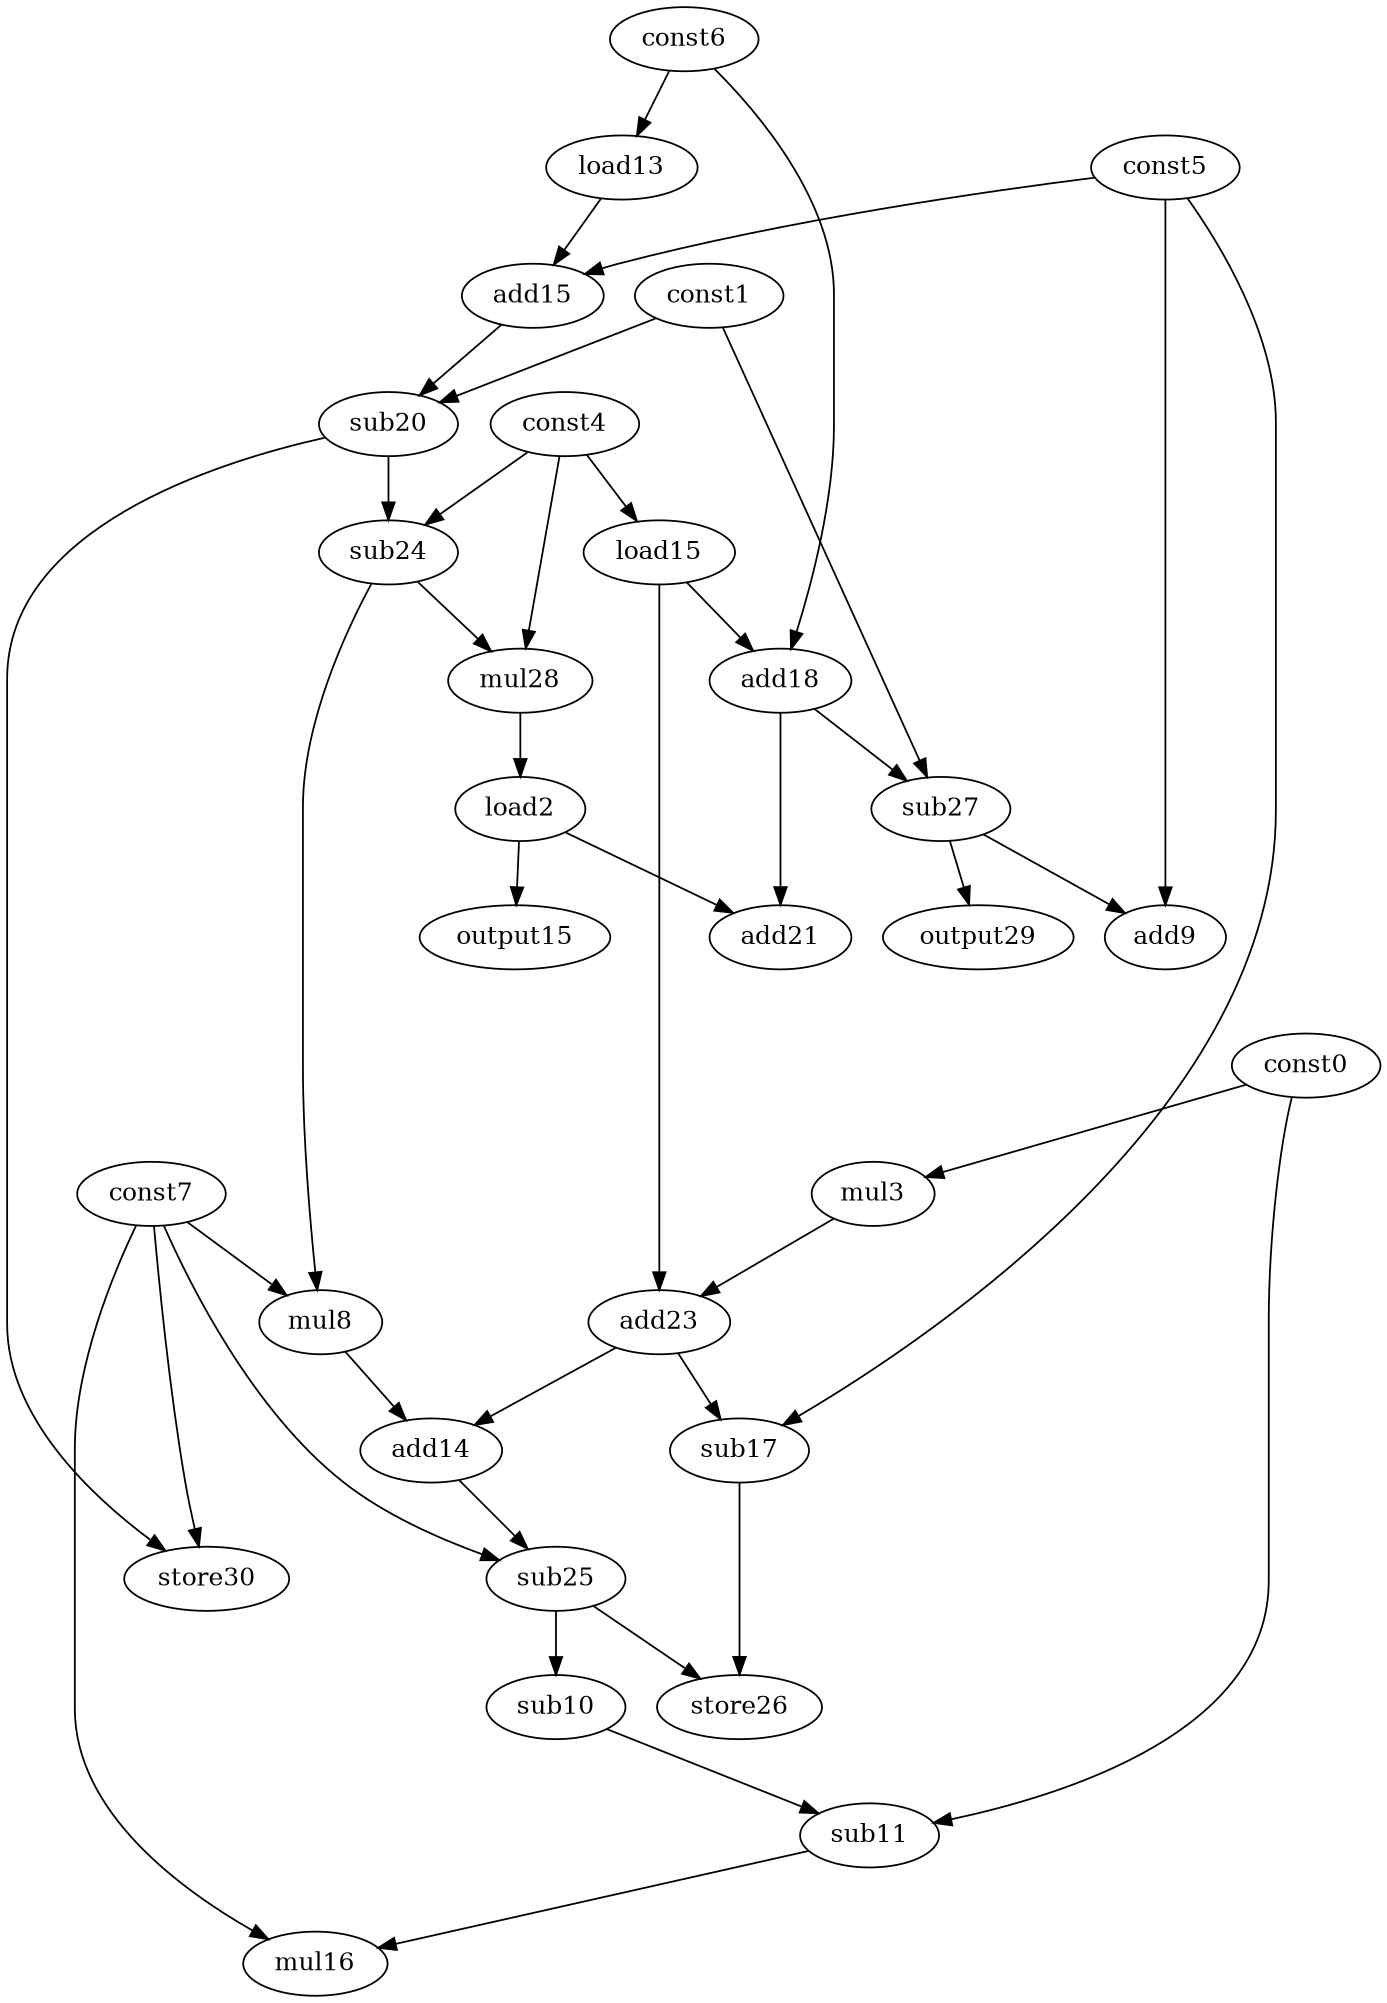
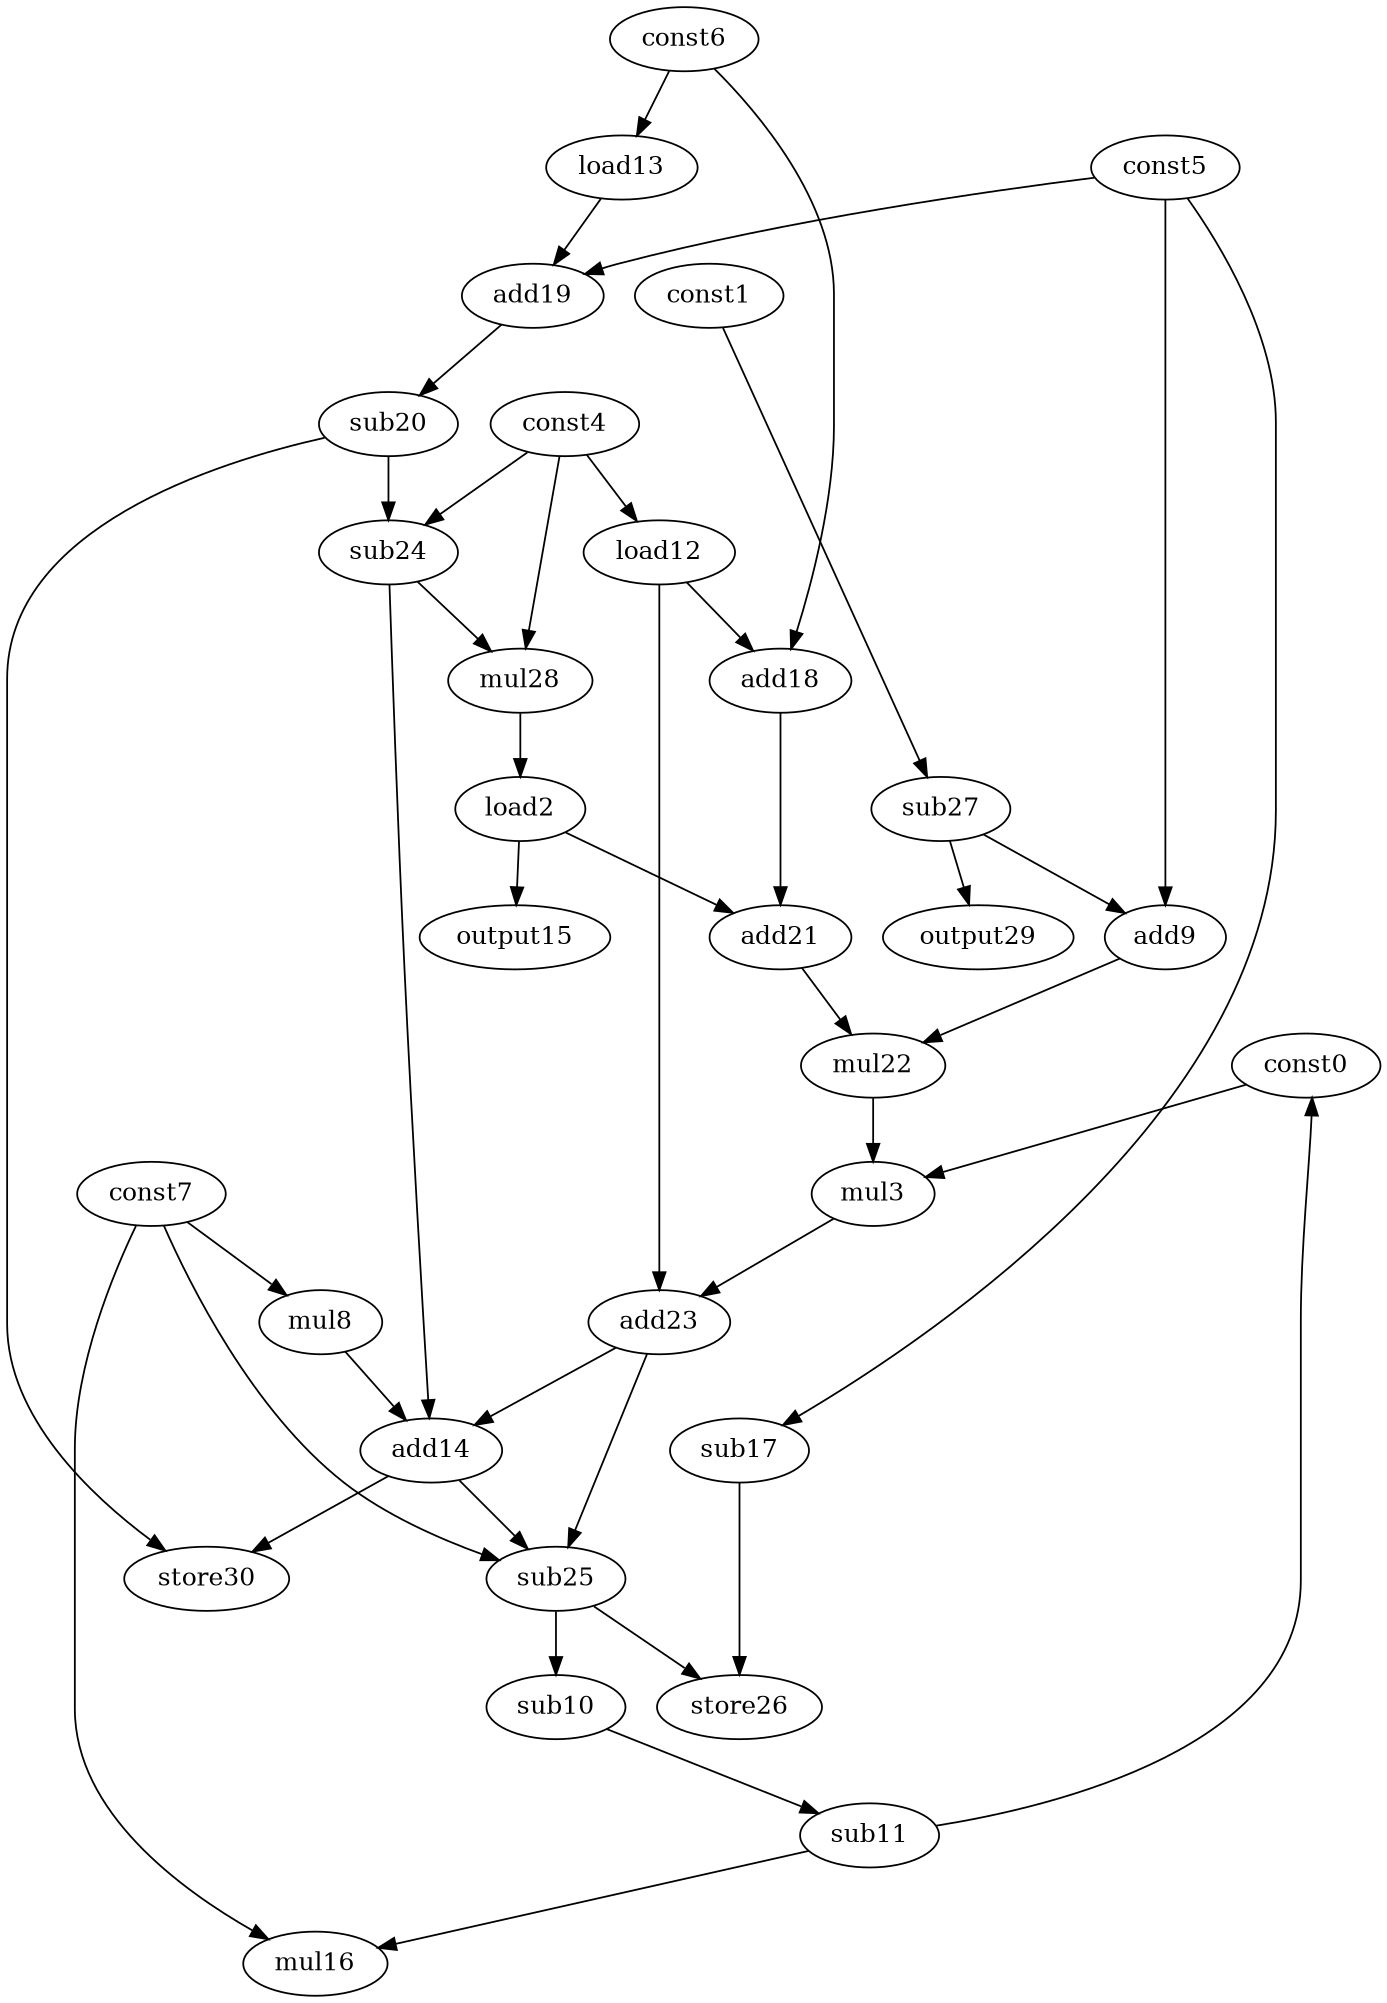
(533, 296) -> (533, 296)
(556, 357) -> none
(659, 552) -> (659, 552)
(854, 739) -> none
(303, 922) -> (406, 993)
none -> (873, 1066)
(170, 1378) -> (328, 1509)
(695, 1379) -> (611, 1442)
(1269, 1552) -> (1300, 1585)
